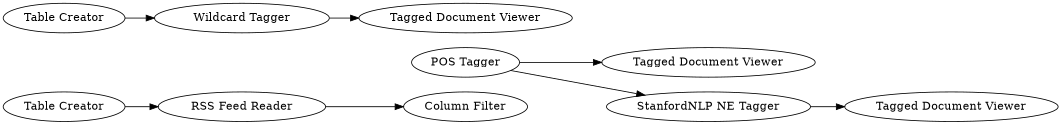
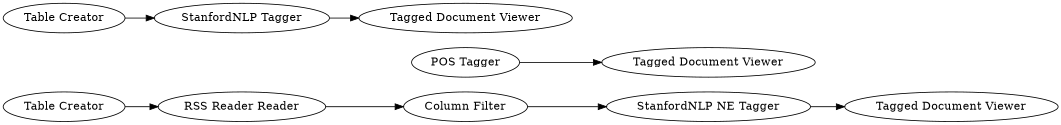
(242, 18) -> (242, 18)
(574, 82) -> (563, 107)
(242, 107) -> (242, 107)
